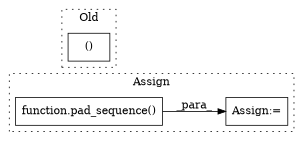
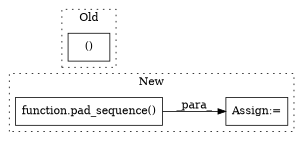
(152, 82) -> (152, 82)
